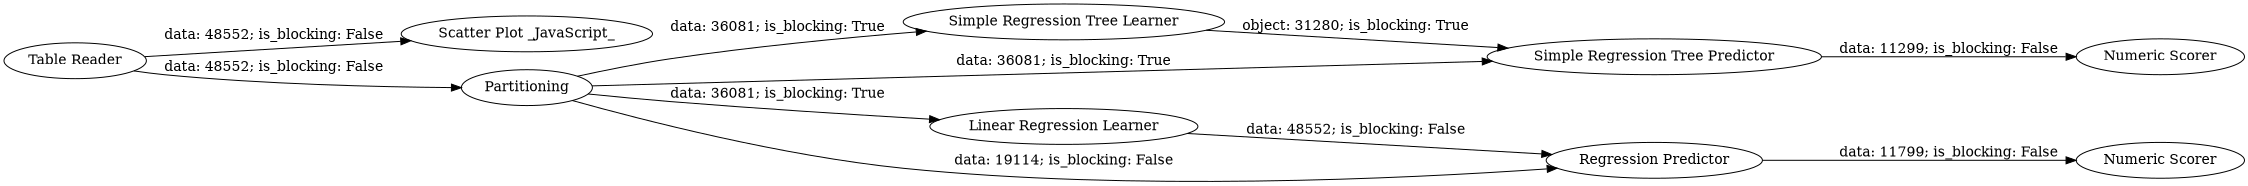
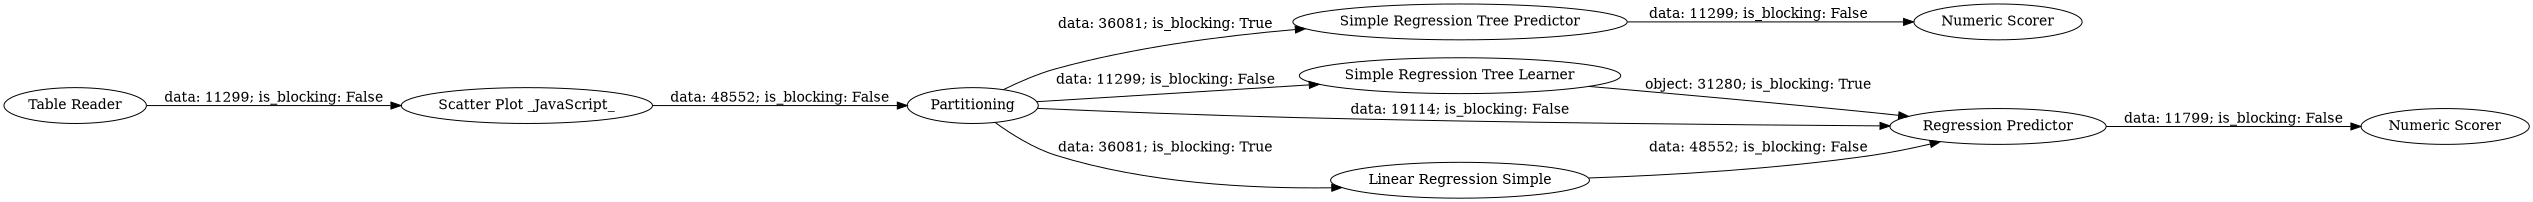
(778, 27) -> (1166, 80)
(274, 35) -> (274, 98)
(1352, 39) -> (1744, 100)
(292, 83) -> (775, 106)
(1064, 126) -> (1460, 180)
